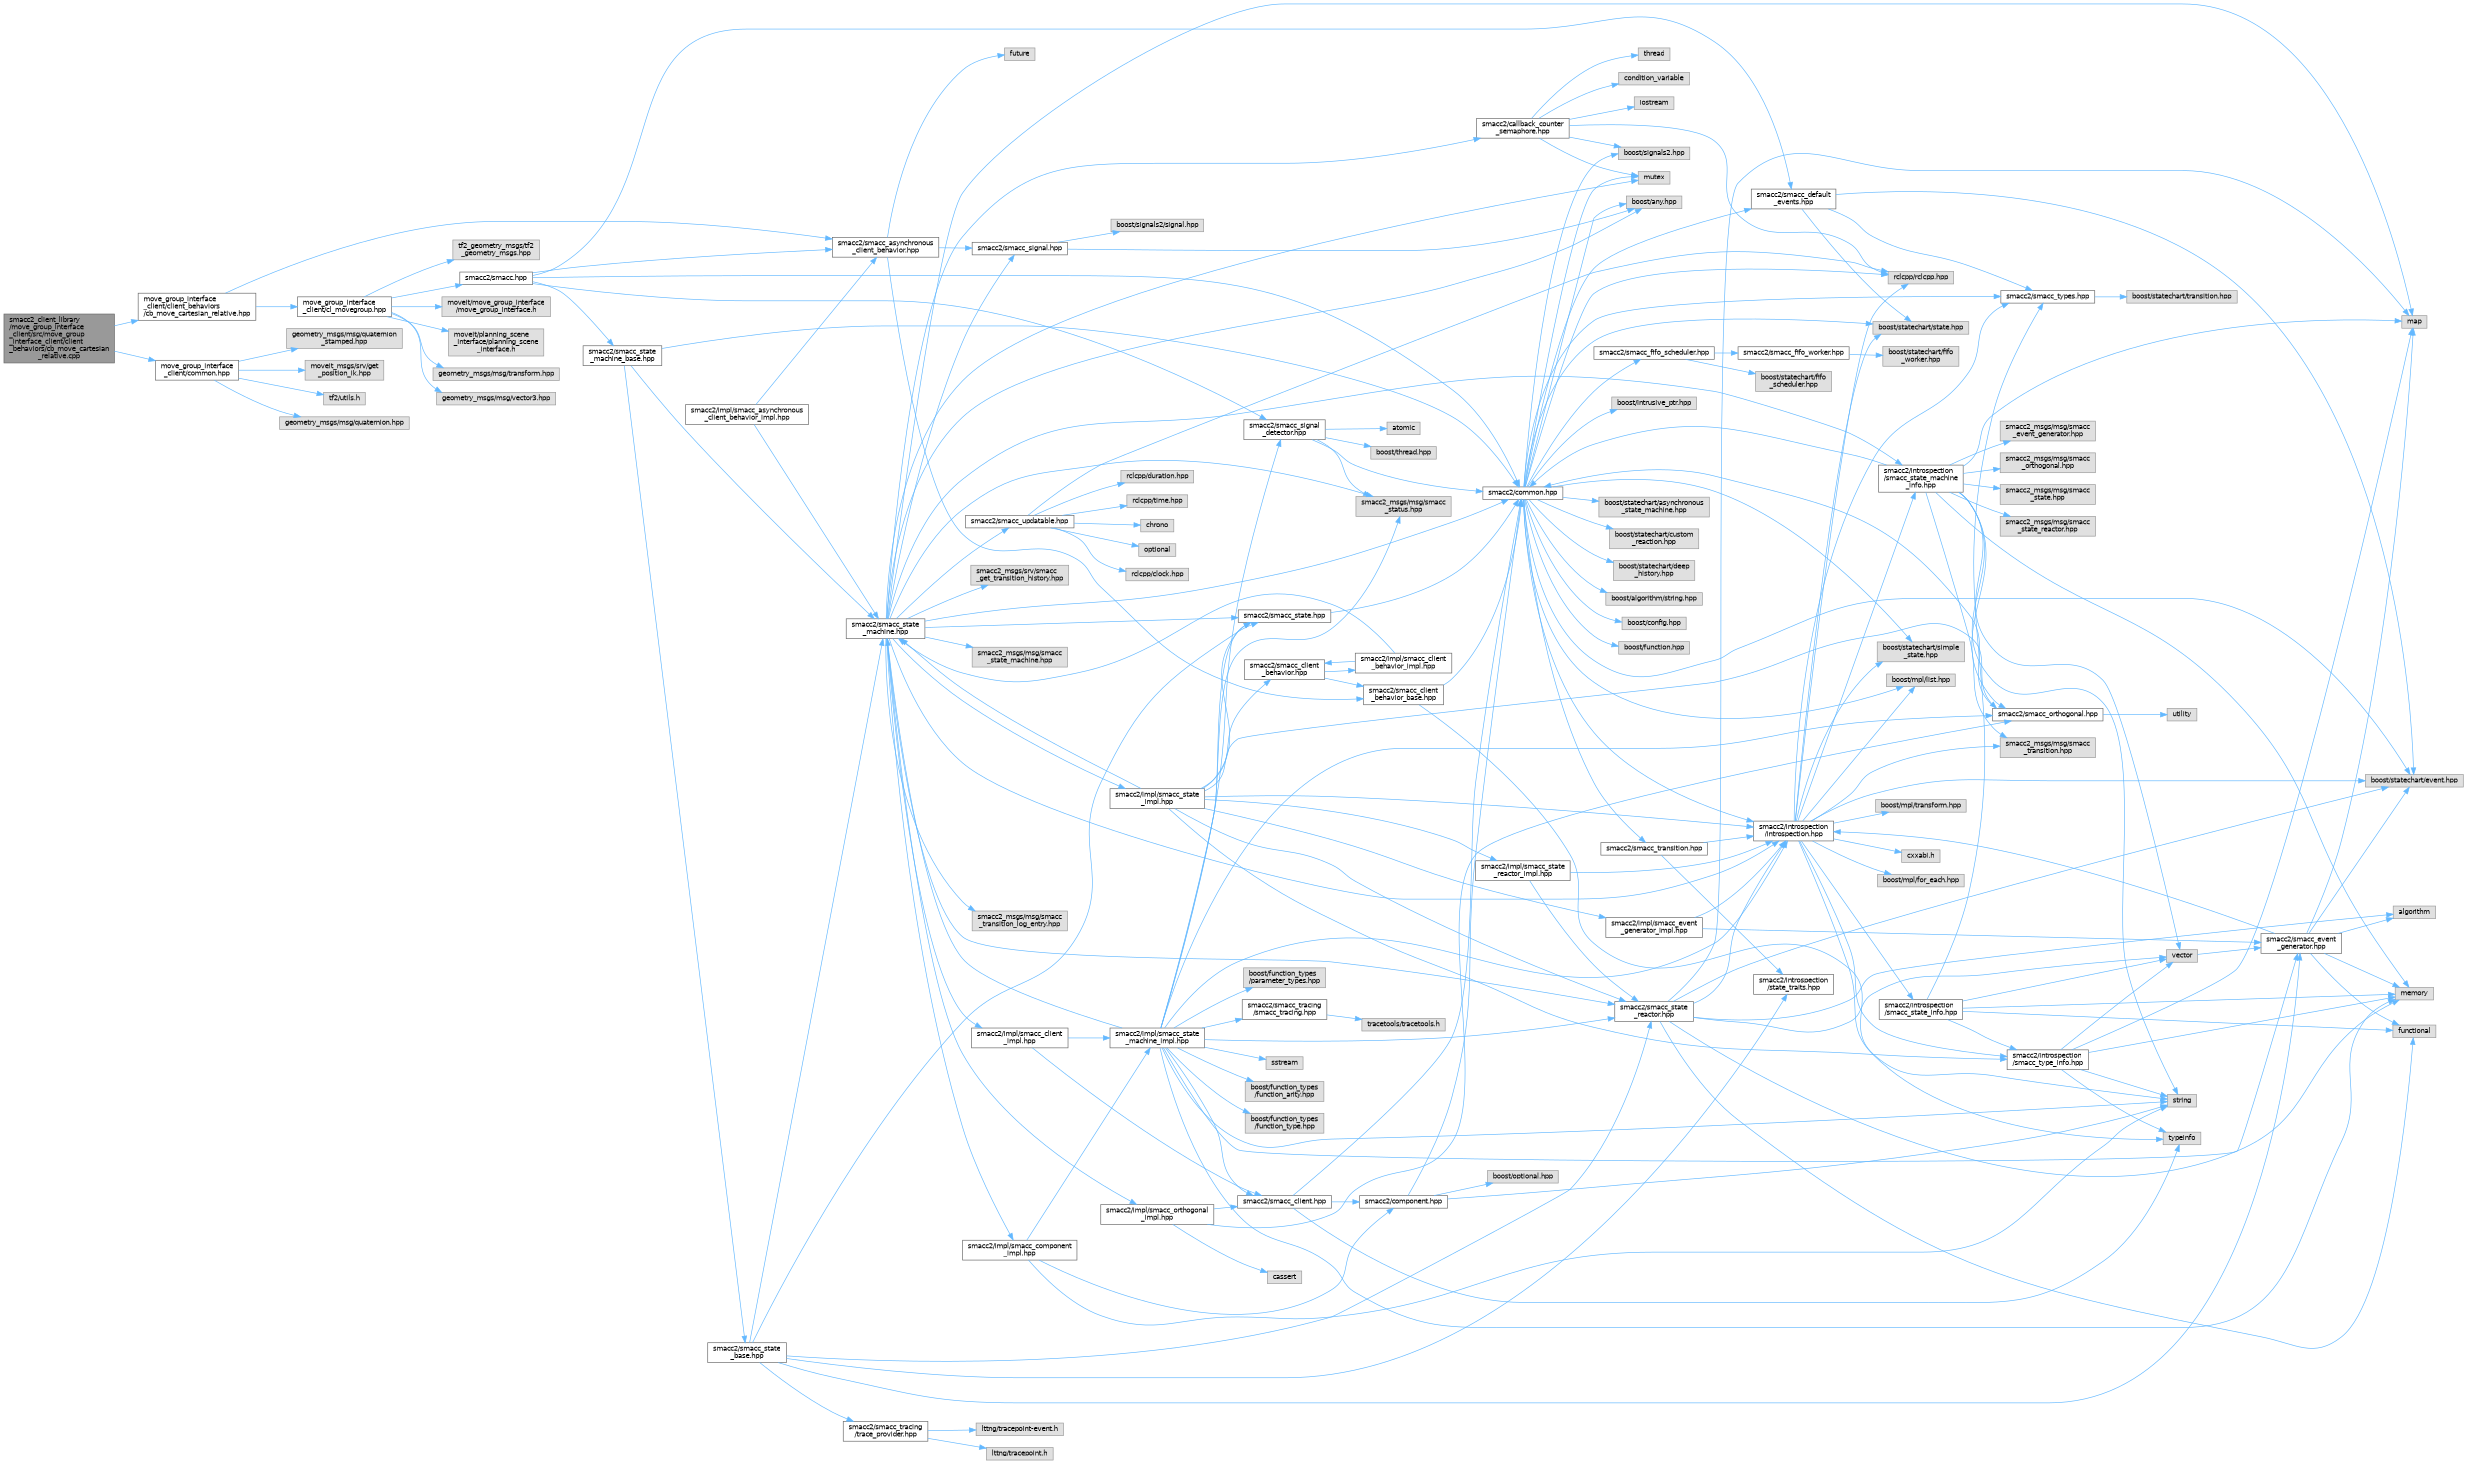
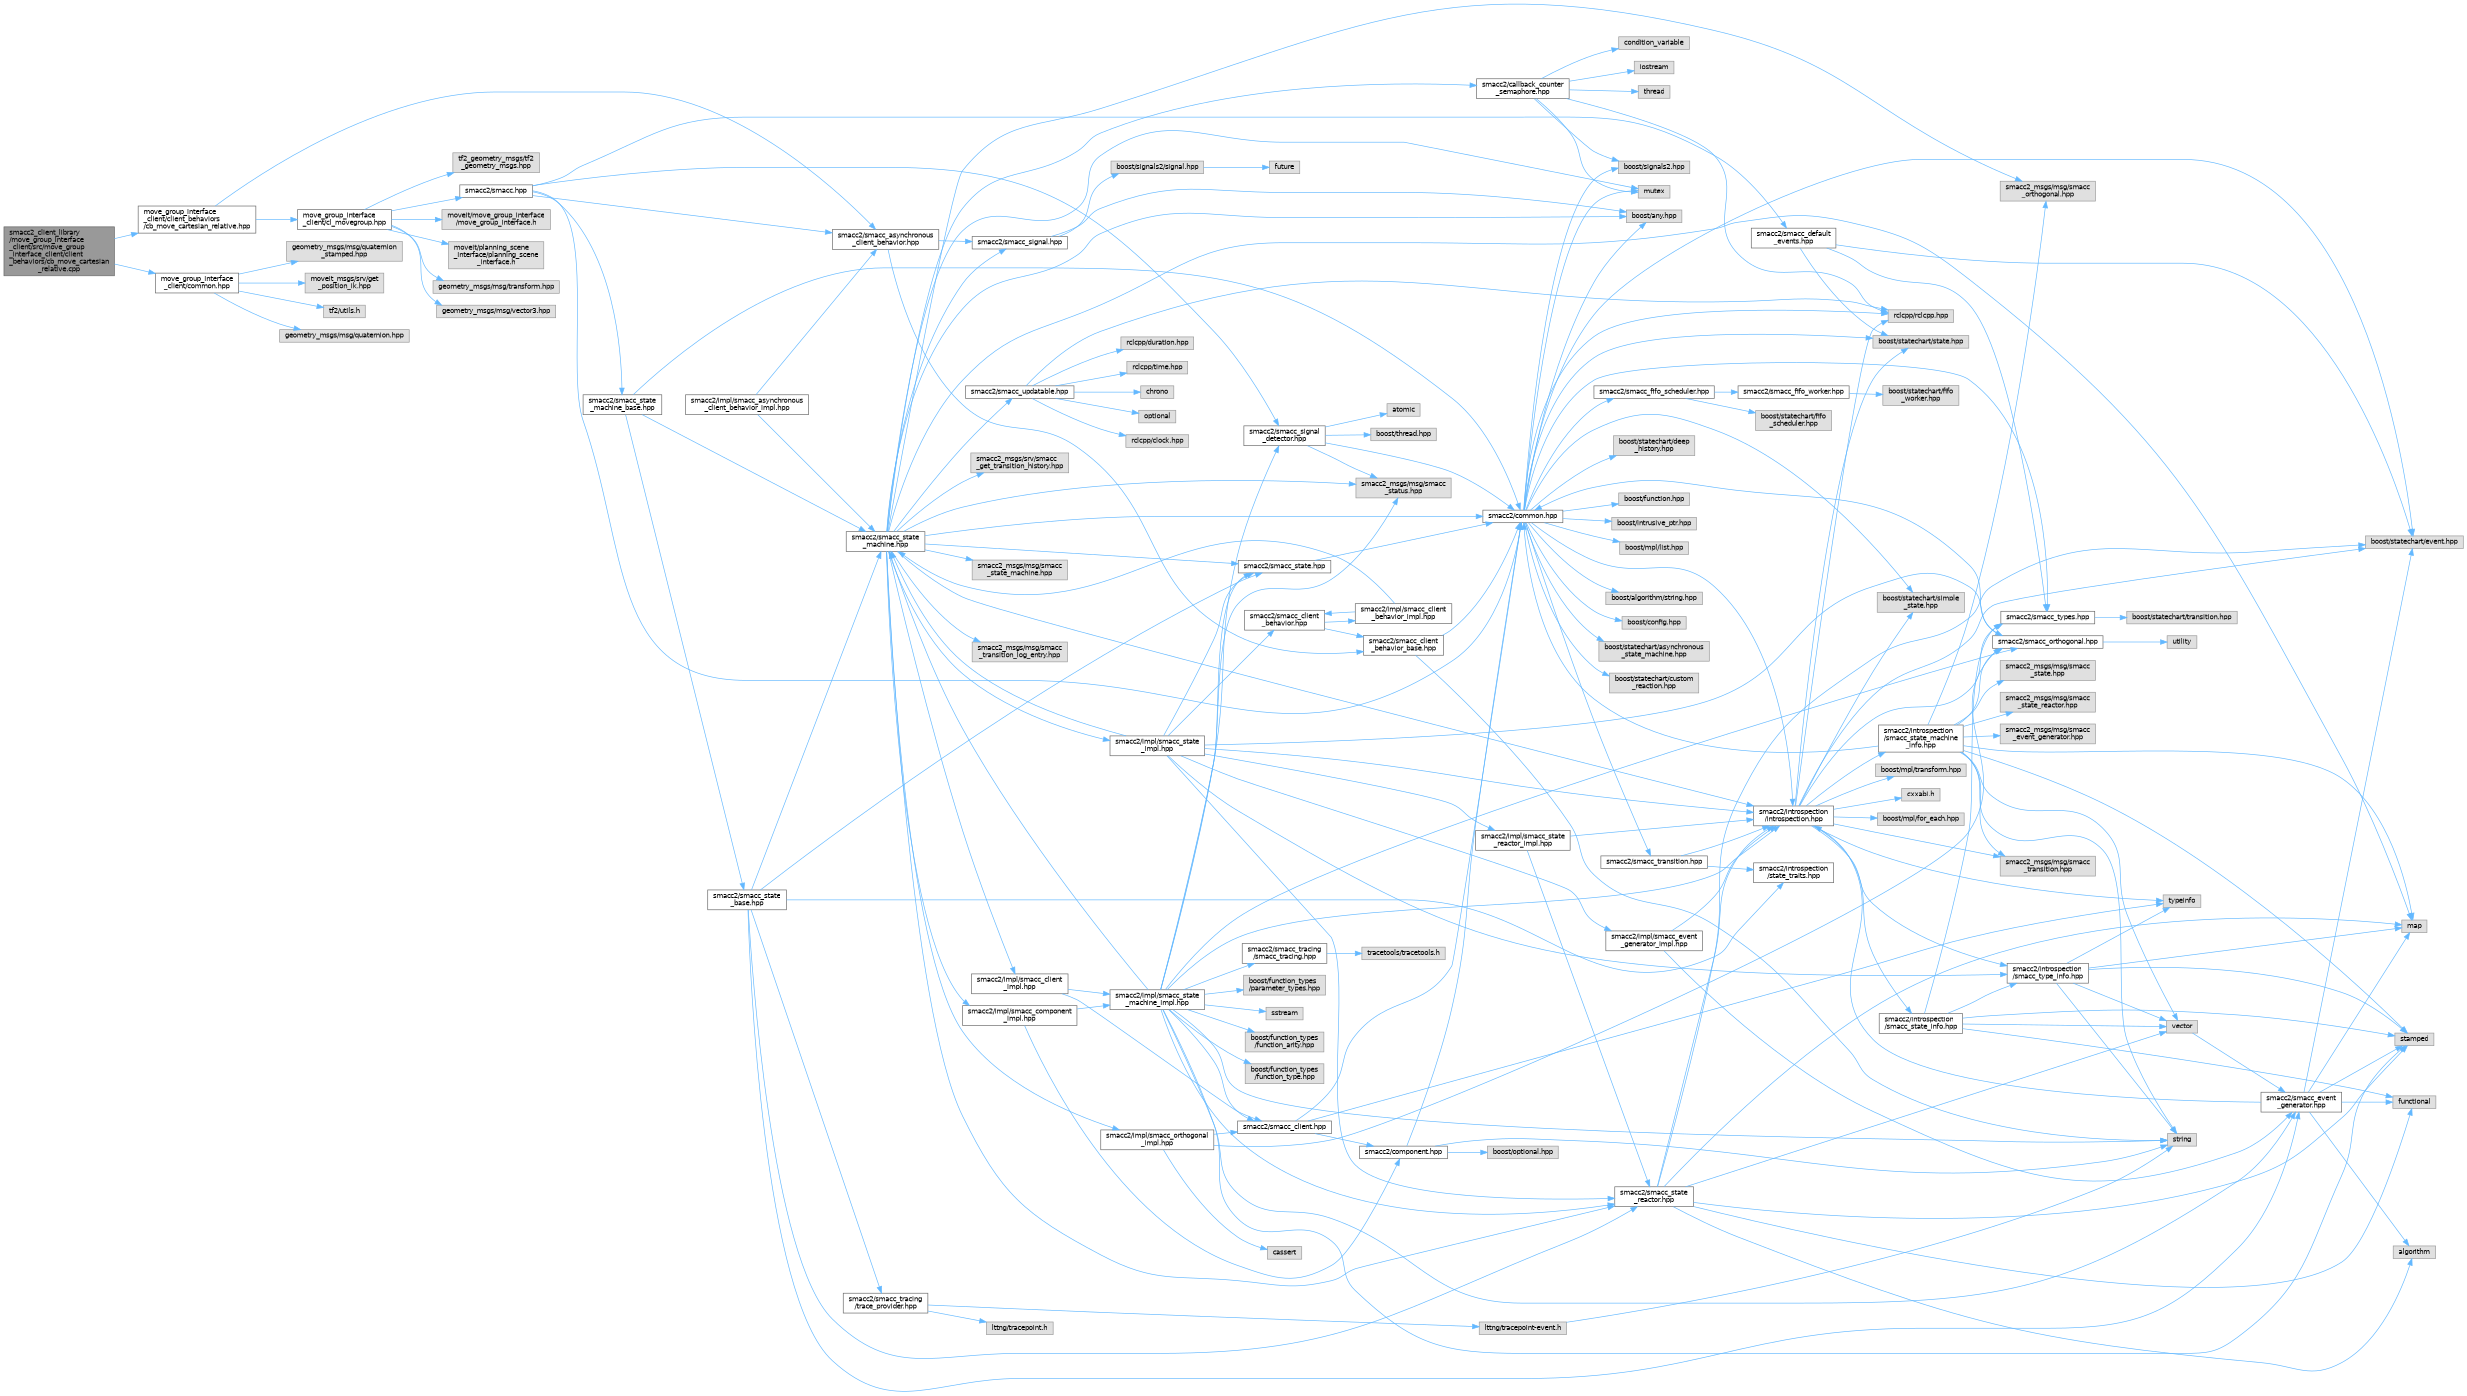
(920, 130) -> (1233, 167)
(1581, 289) -> none
(1350, 396) -> (1312, 40)
(1857, 756) -> none
(2414, 994) -> (2414, 1039)
(1604, 1254) -> (1874, 1261)
